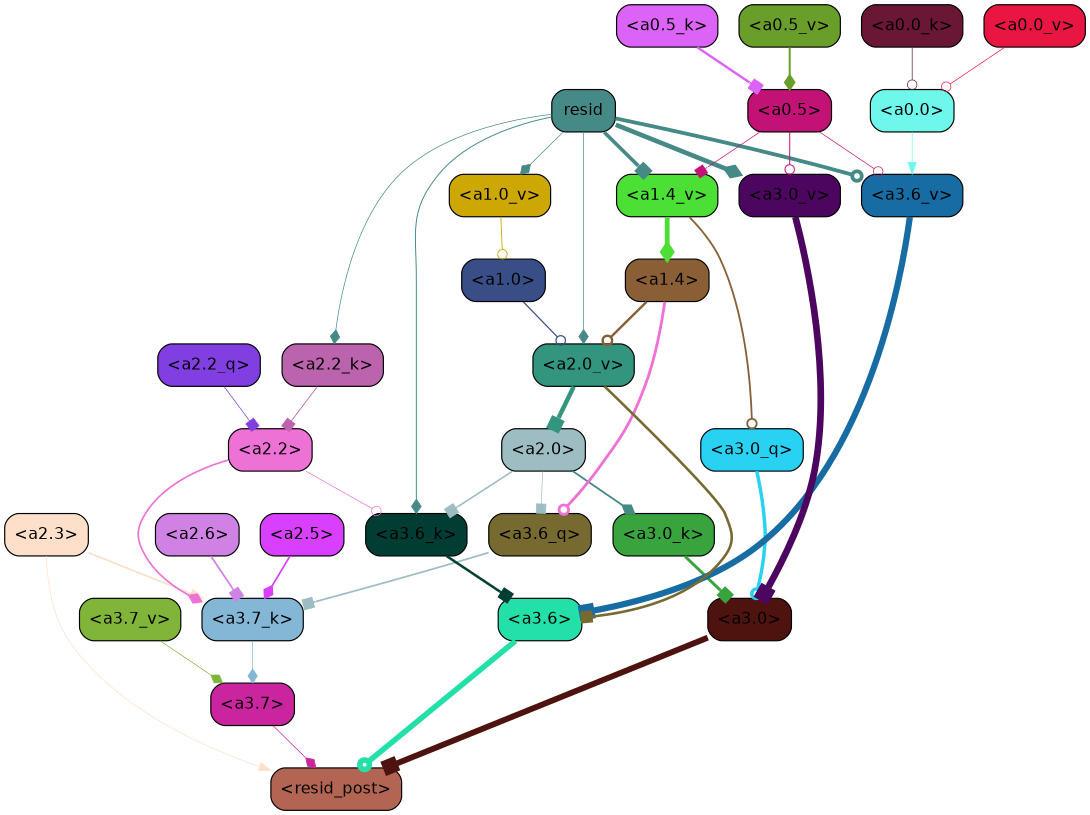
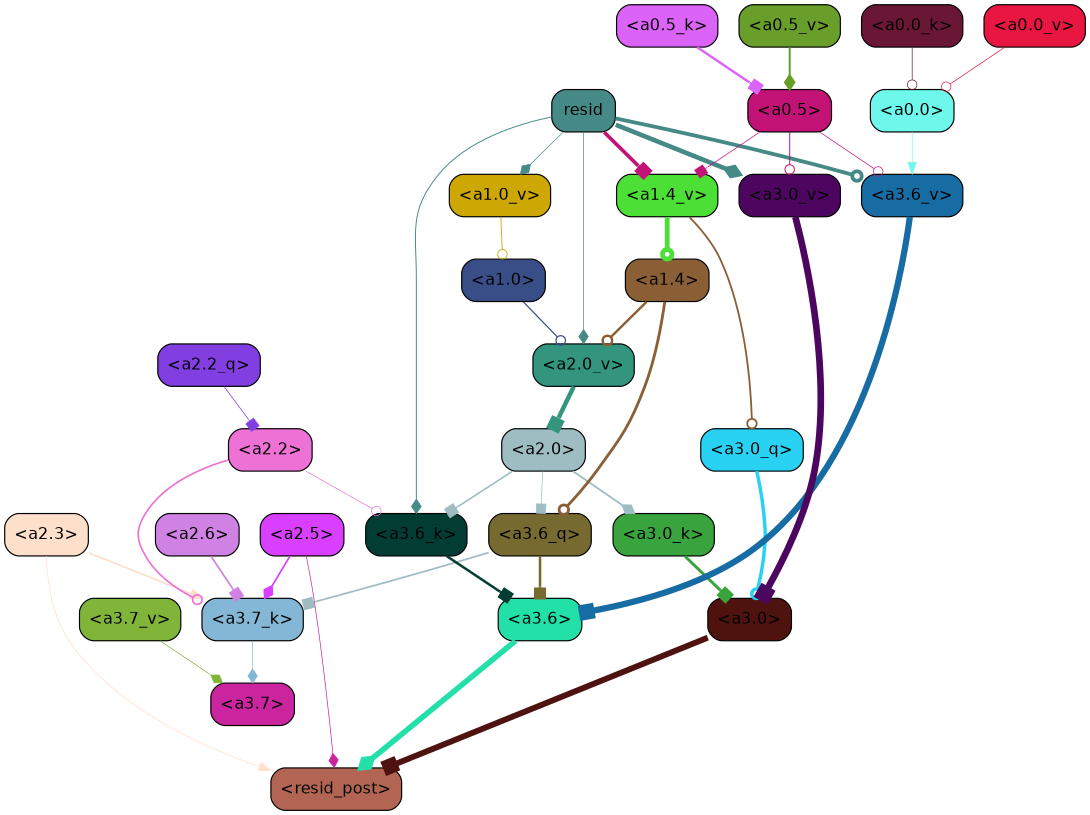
(621, 149) -> (621, 149)
(667, 233) -> (667, 233)
(333, 365) -> none
(636, 407) -> (634, 413)
(598, 488) -> (598, 488)
(143, 517) -> (143, 517)
(728, 522) -> (540, 571)
(442, 701) -> (442, 701)
(289, 742) -> (322, 654)
